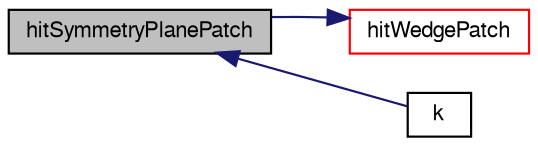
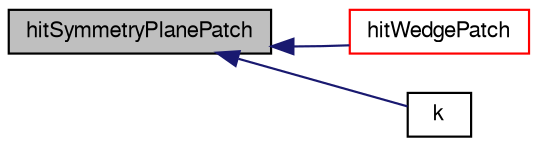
(299, 17) -> (322, 46)
